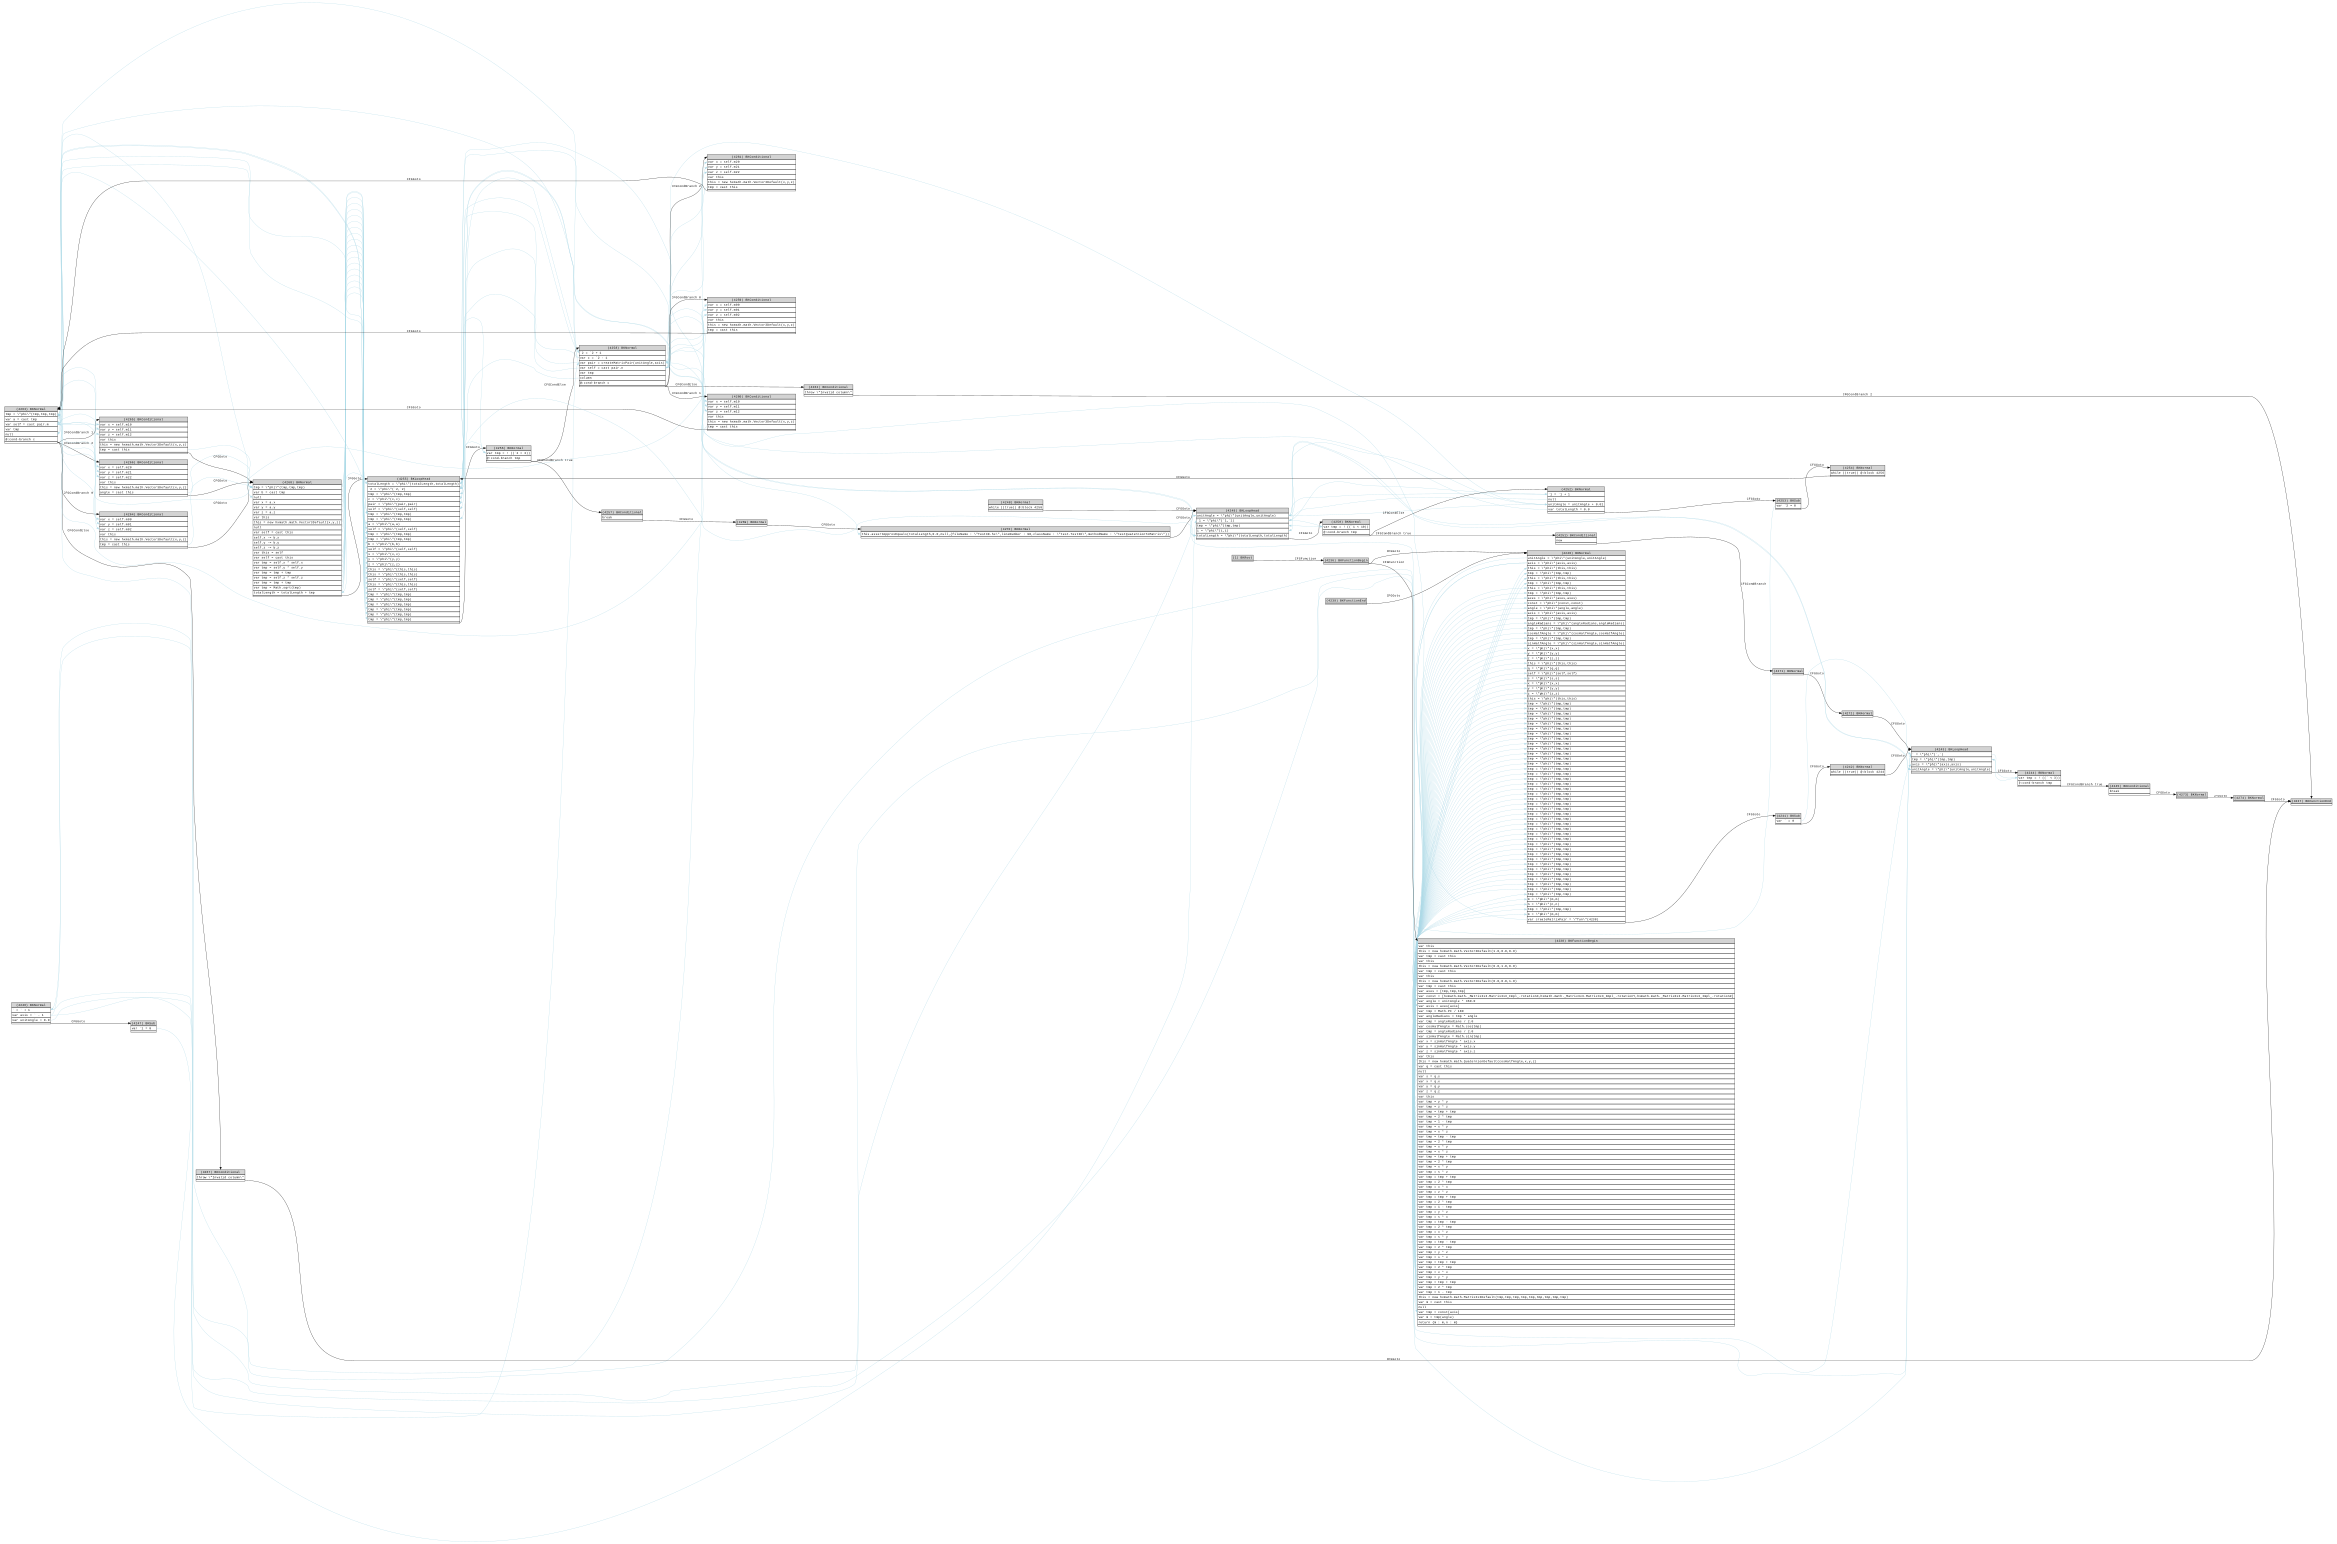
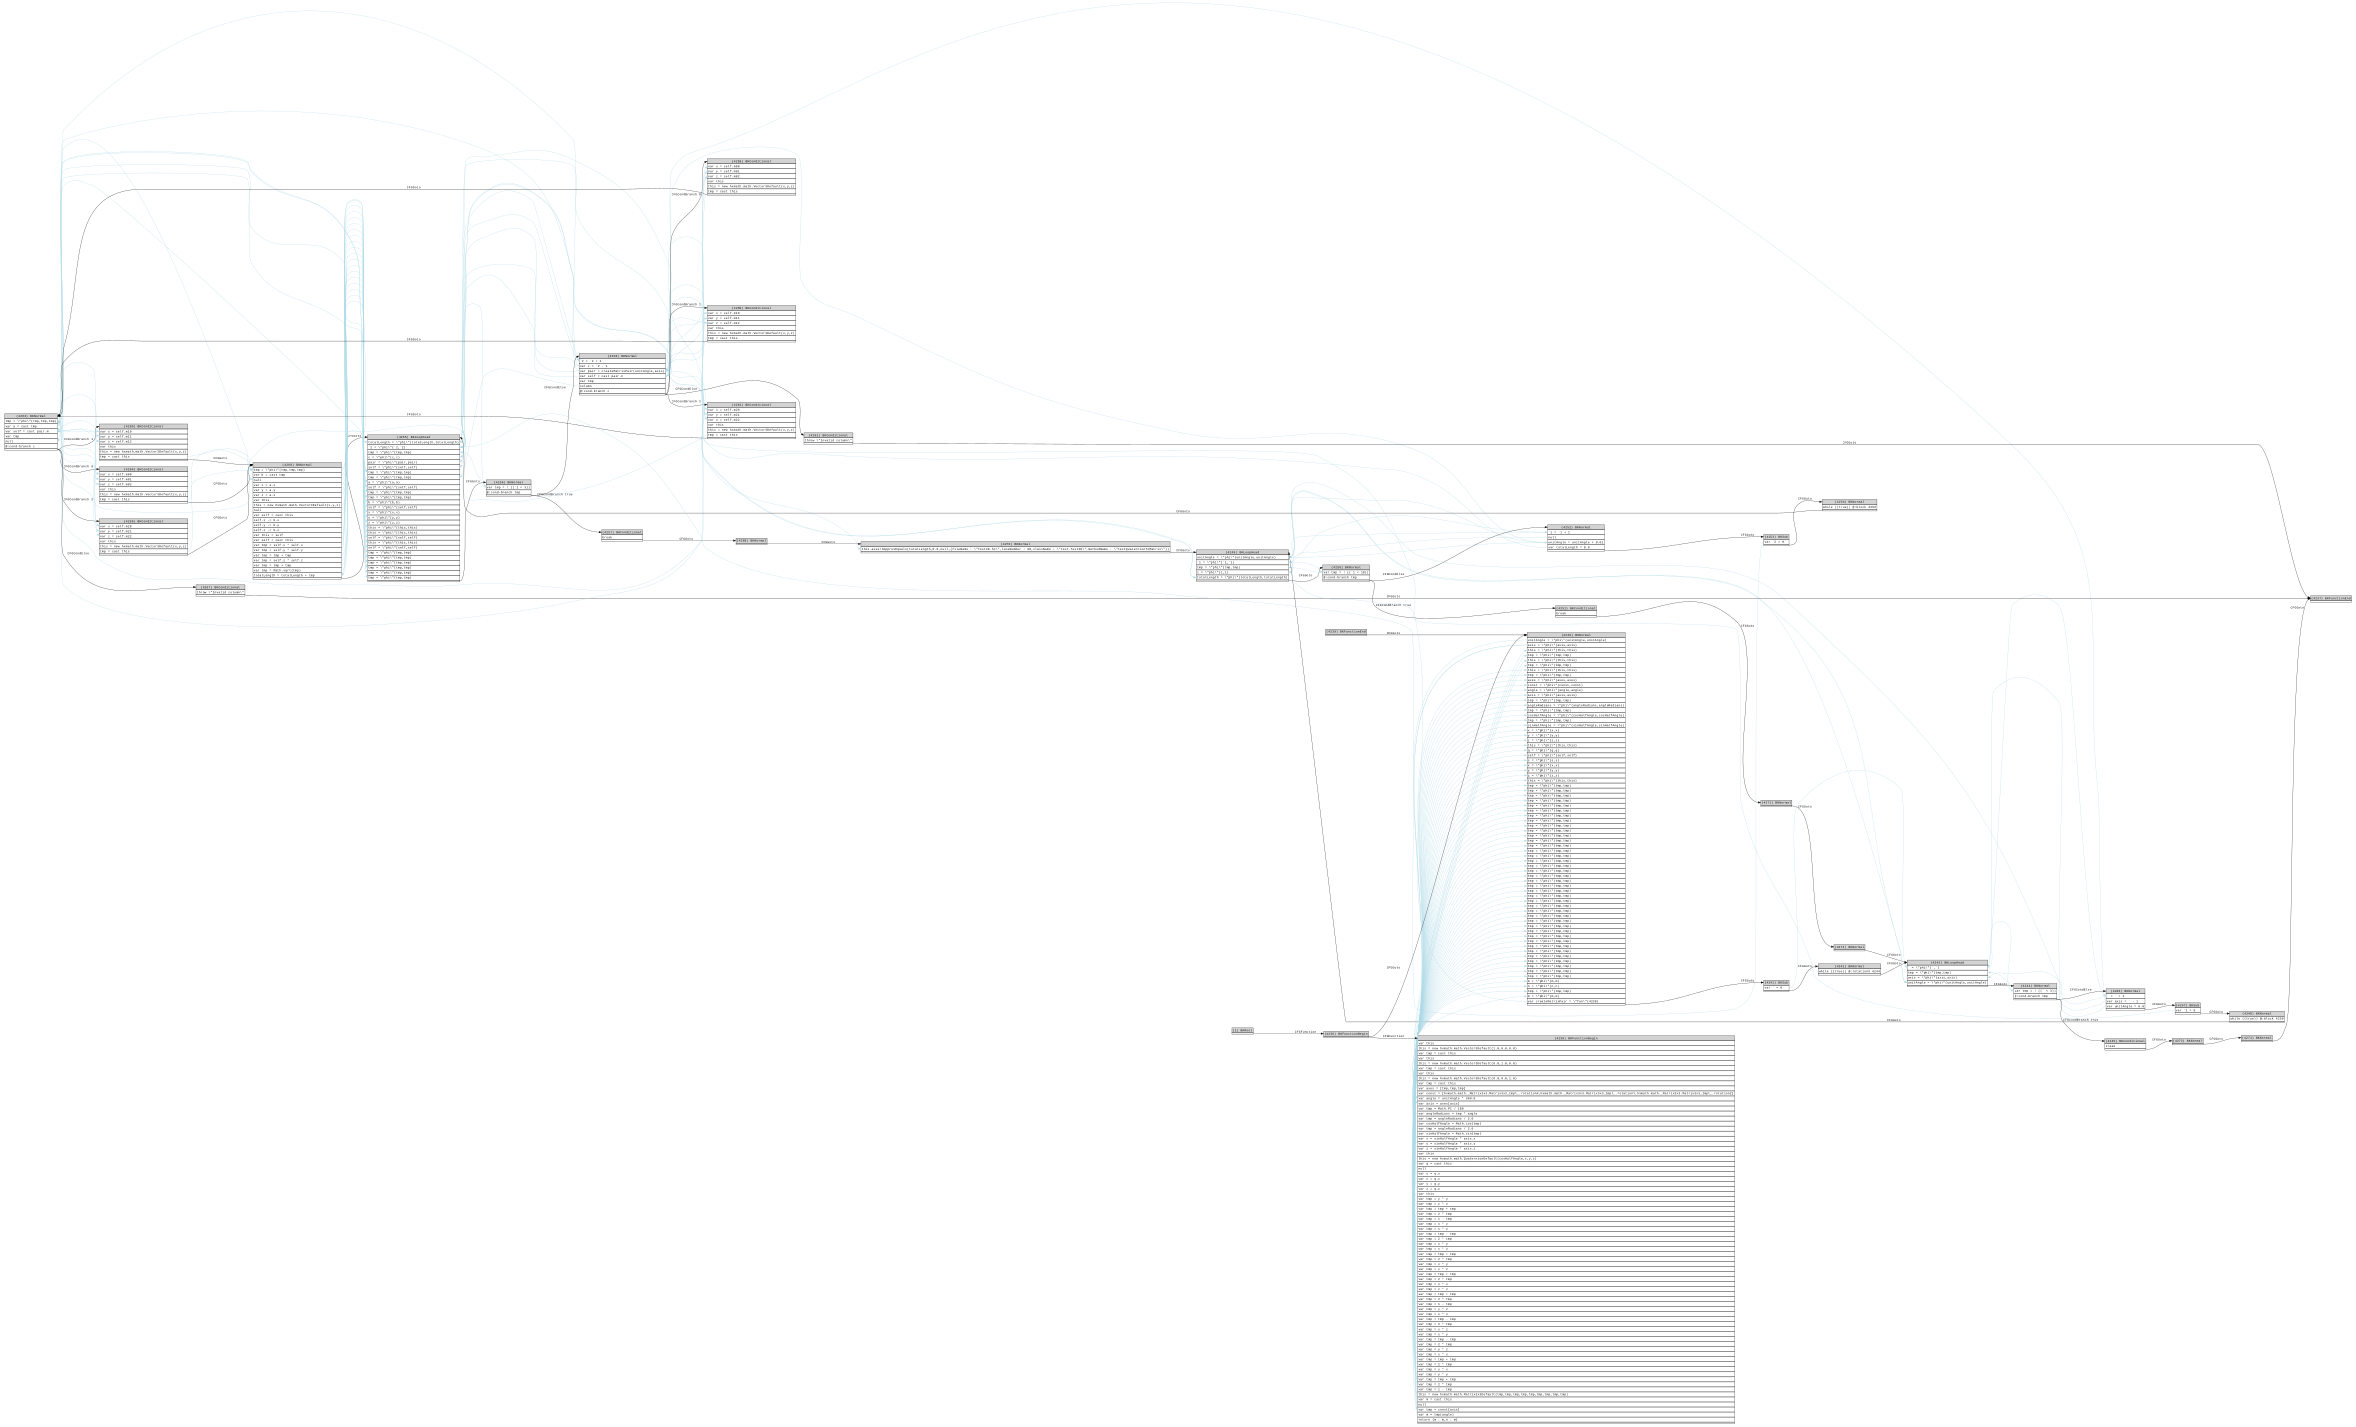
(1857, 394) -> (1849, 442)
(117, 492) -> (115, 551)
(1559, 540) -> (1561, 613)
(1754, 584) -> (1748, 626)
(1858, 772) -> (1849, 971)
none -> (2080, 996)
none -> (2214, 1014)
